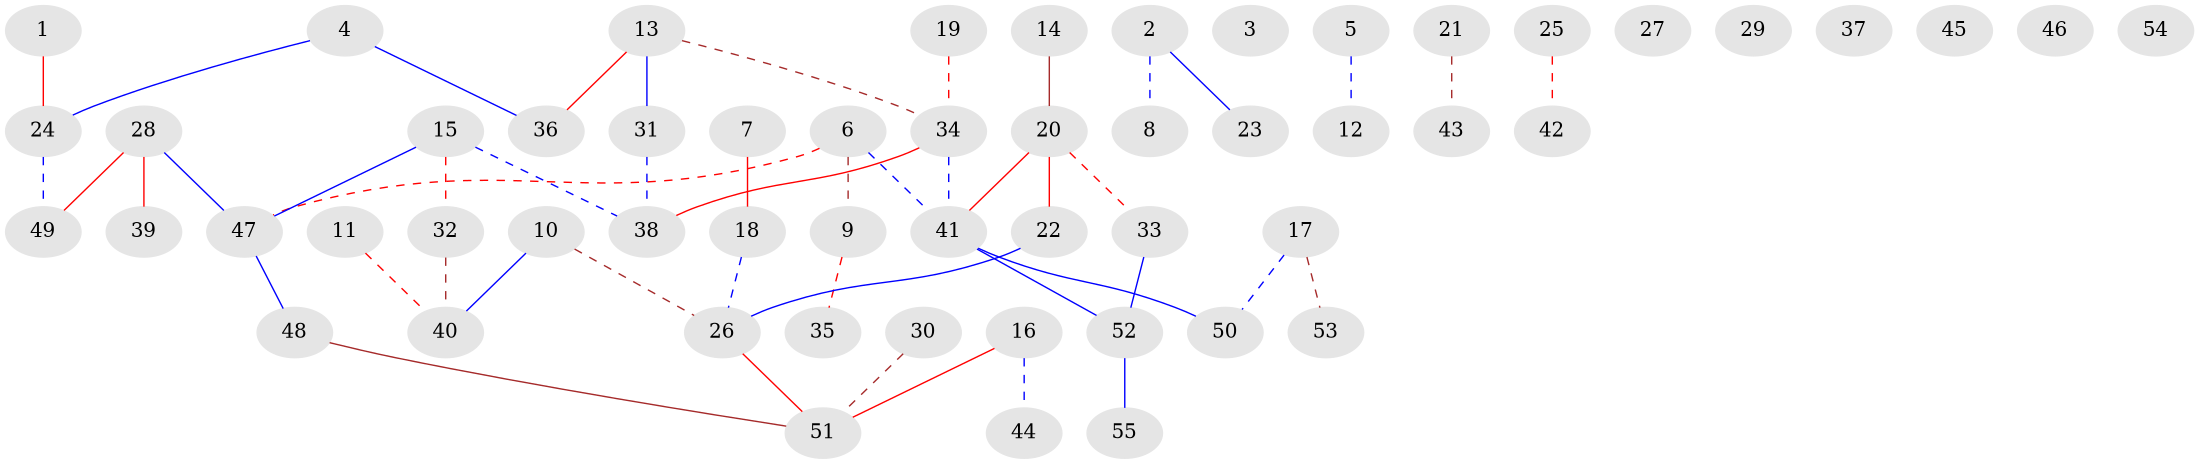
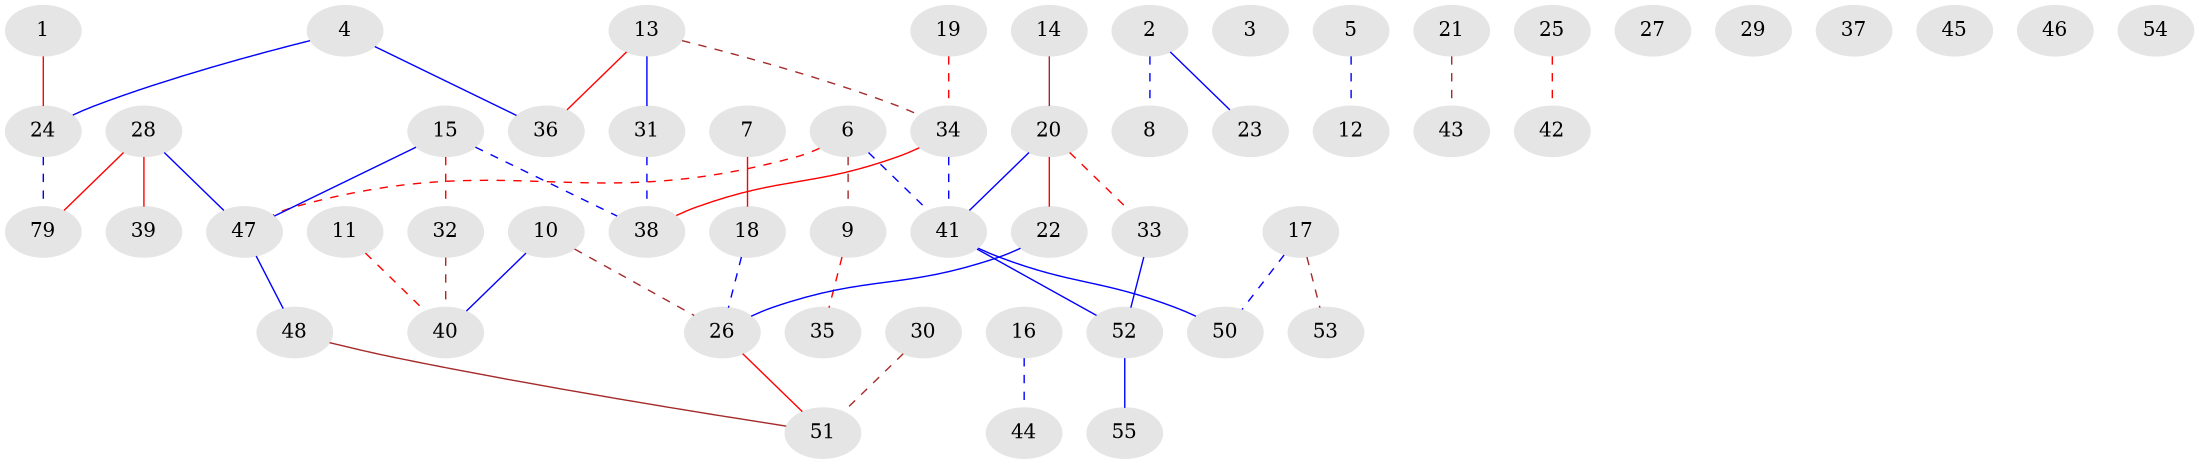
(999, 181) -> (999, 181)
(43, 232) -> (43, 232)
(924, 383) -> none
